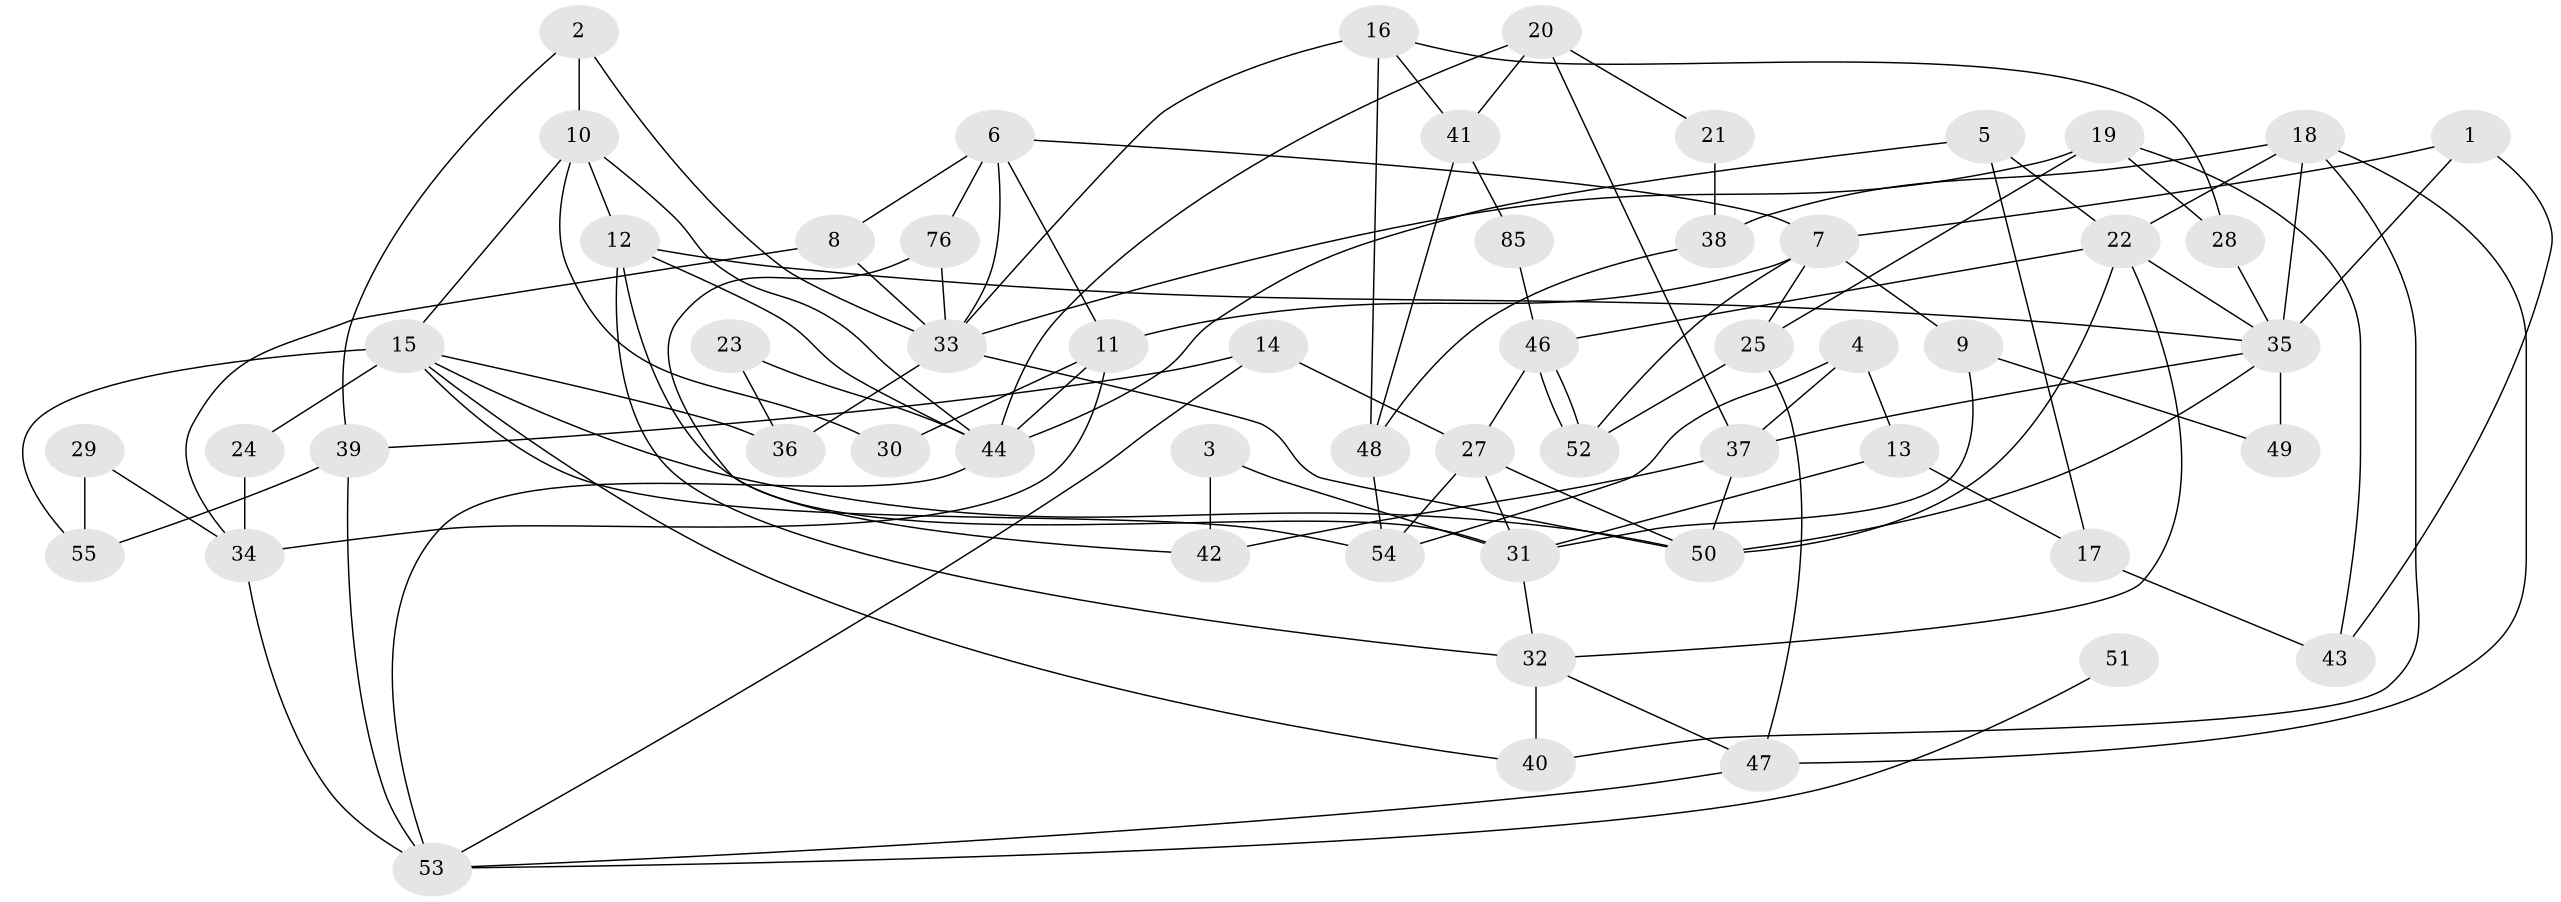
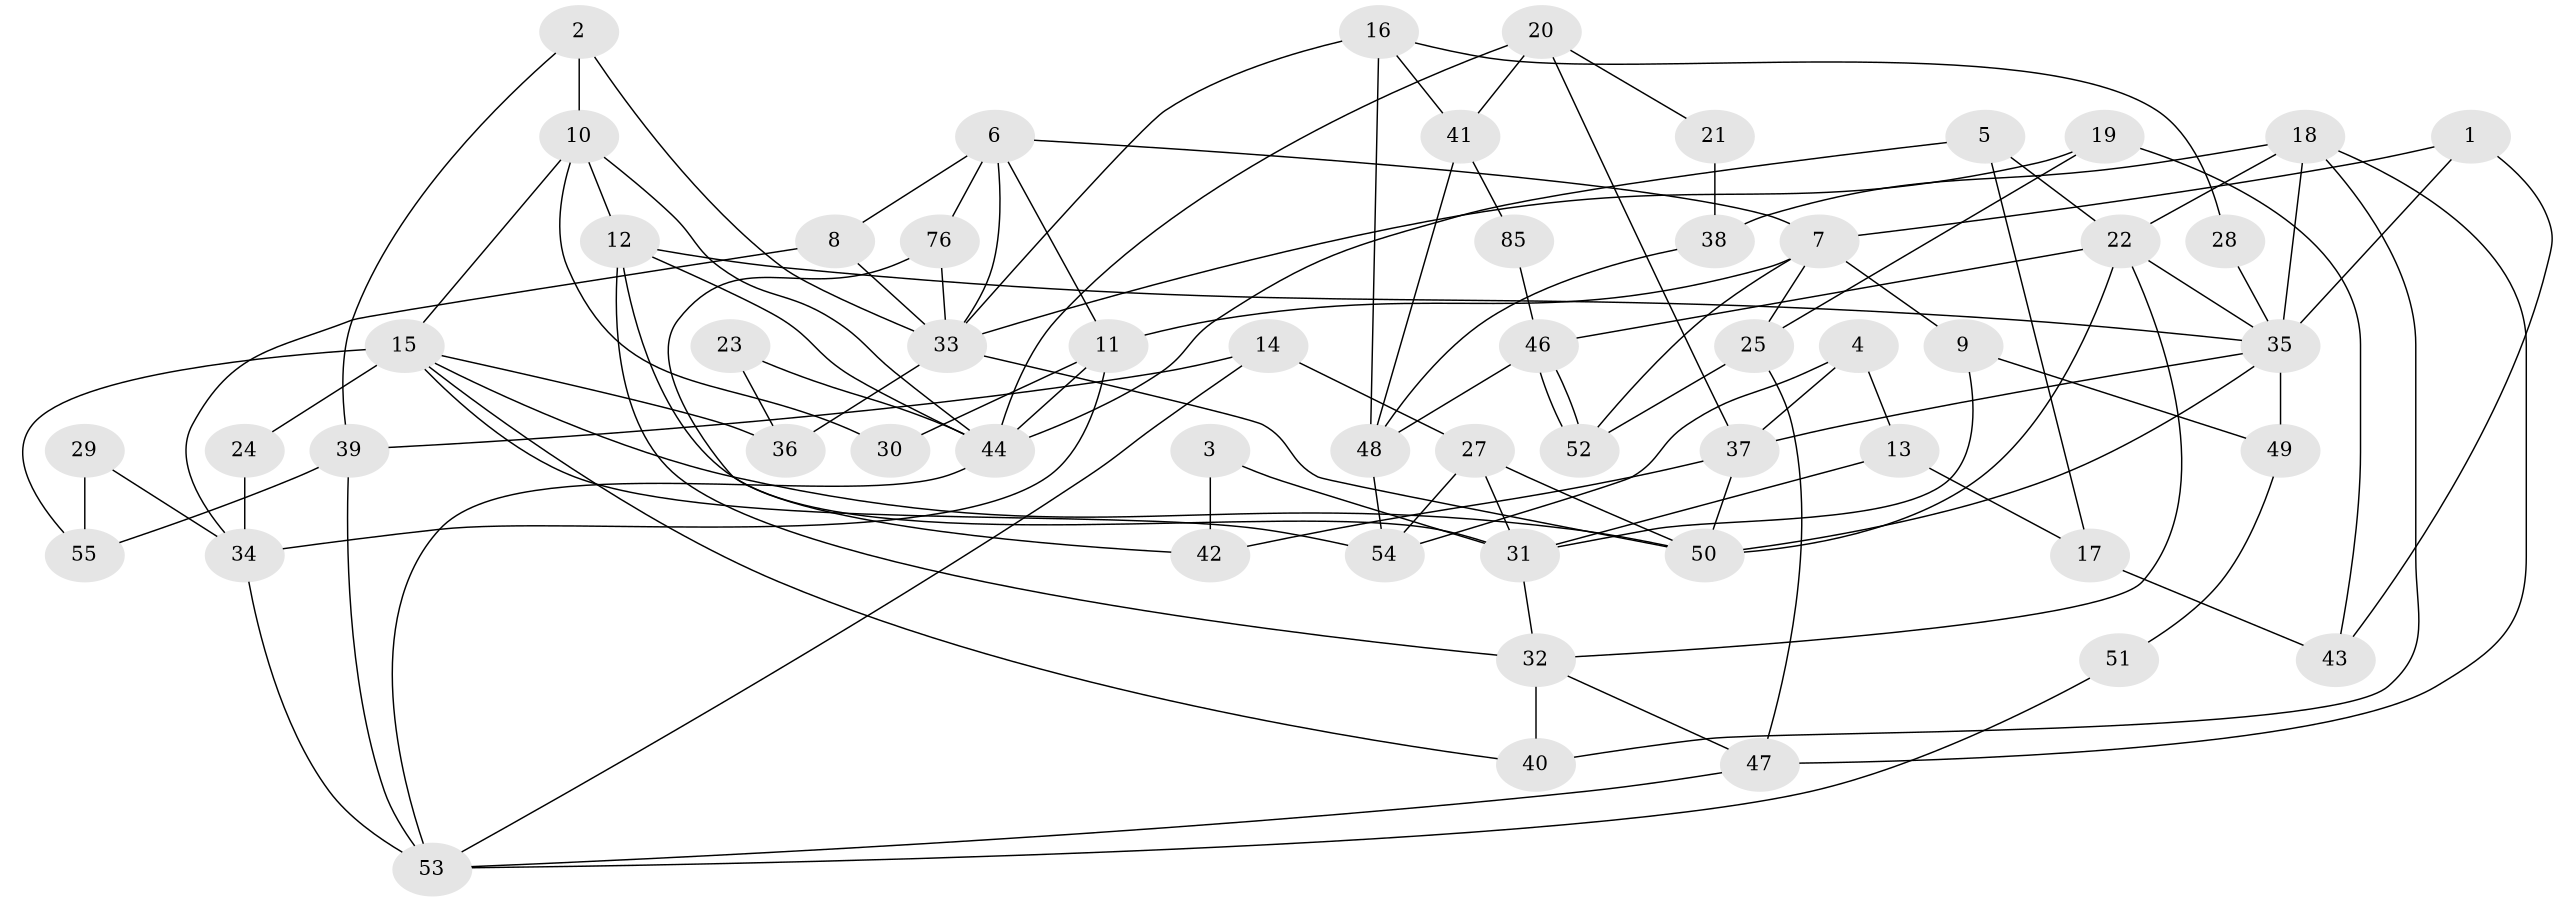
(2160, 185) -> none
(1507, 398) -> (1455, 398)
none -> (2228, 572)
